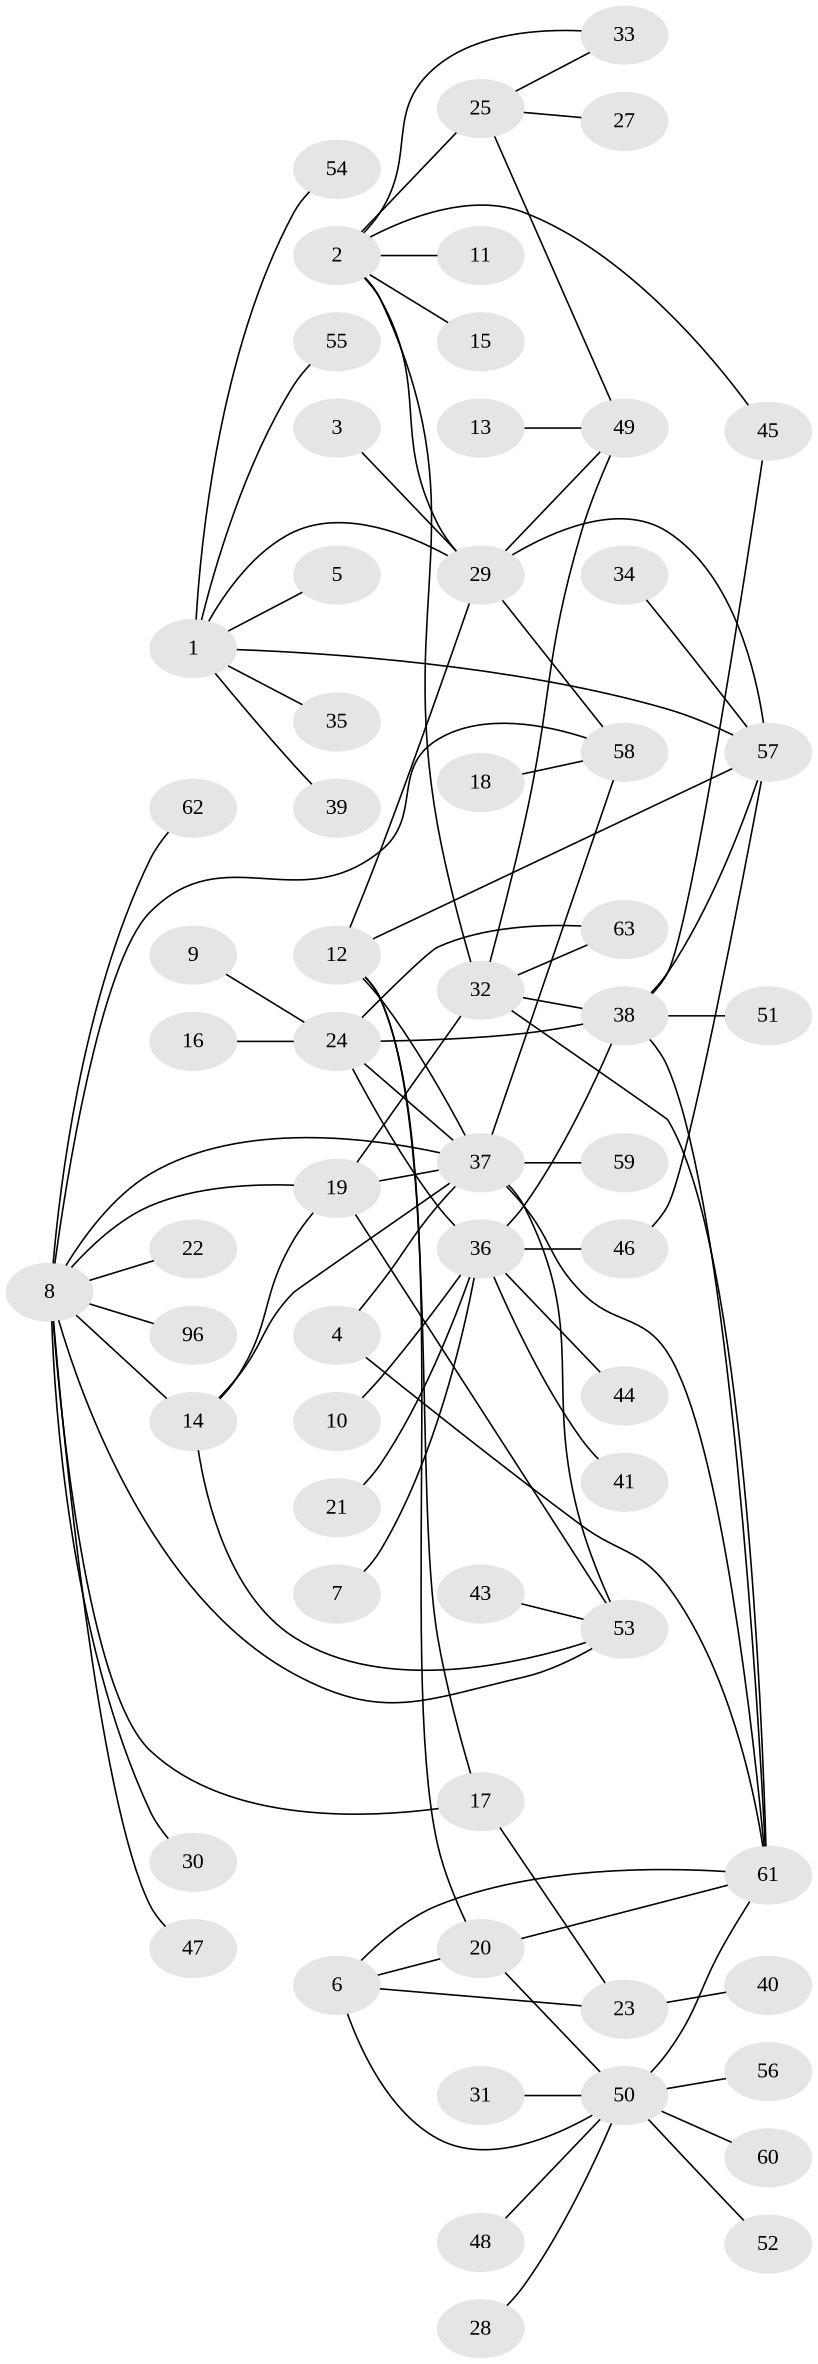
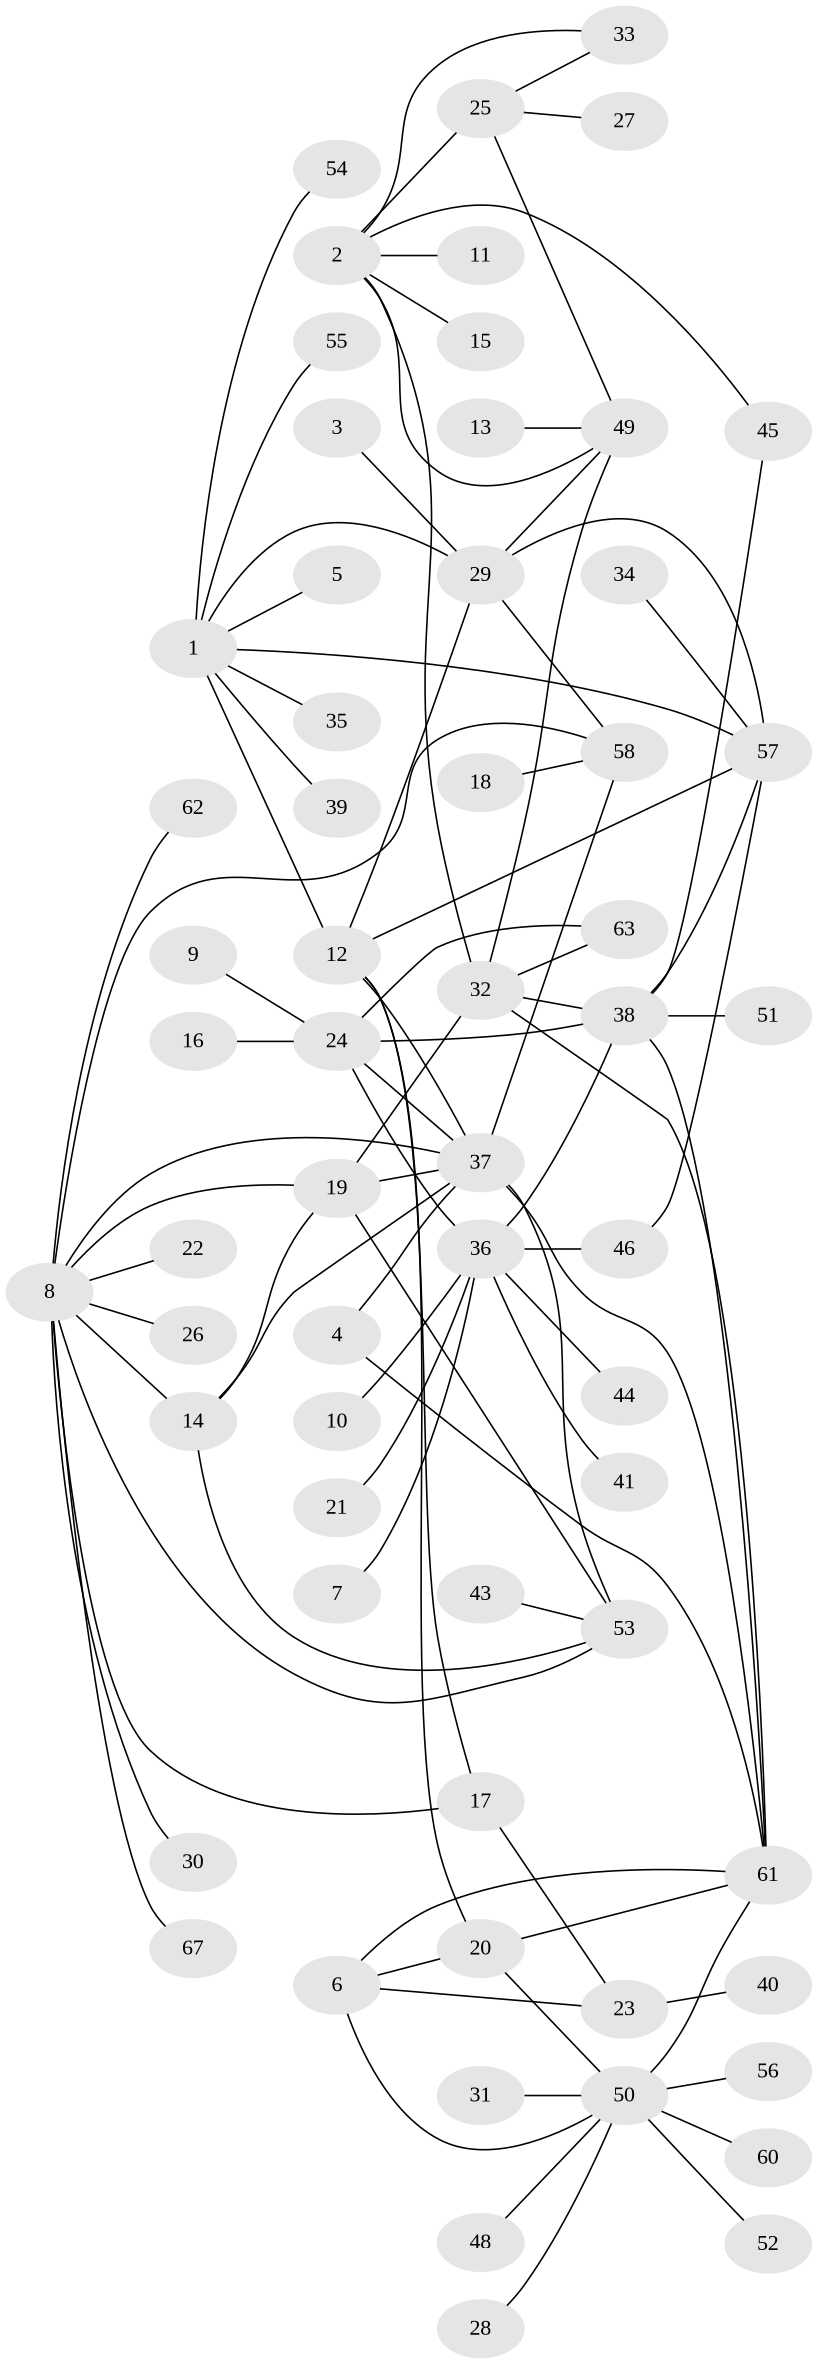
(411, 422) -> (414, 447)
none -> (265, 802)
(625, 1163) -> none
(193, 1335) -> (193, 1335)
(193, 1949) -> (193, 1949)
